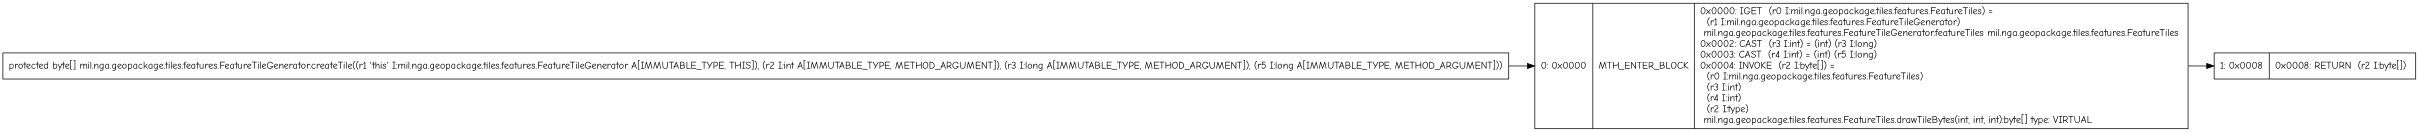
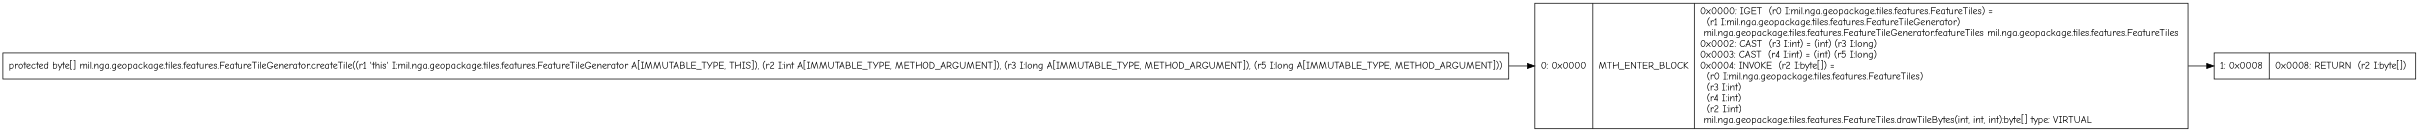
(1724, 109) -> (1721, 109)
